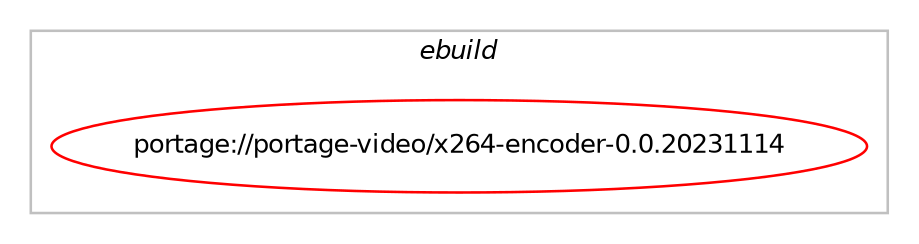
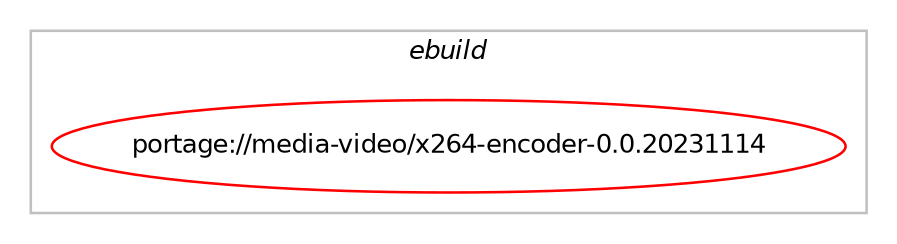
(459, 146) -> (449, 146)
